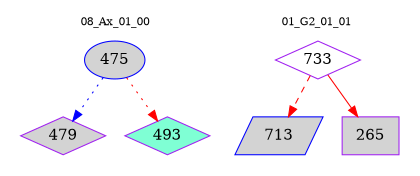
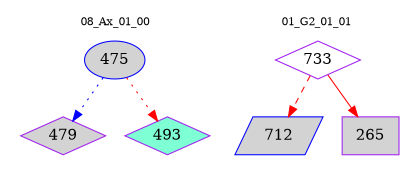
(279, 136) -> (279, 136)
